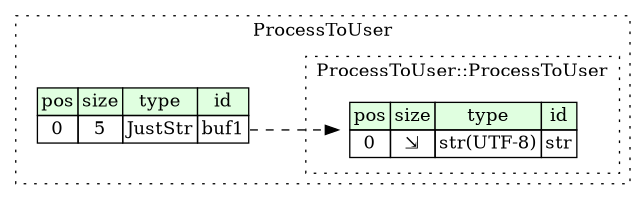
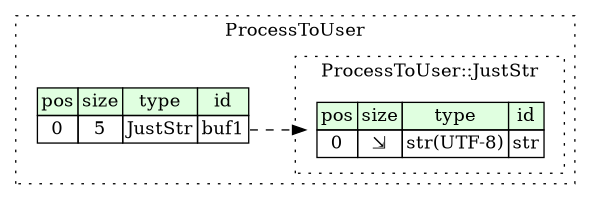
(463, 72) -> (430, 72)
